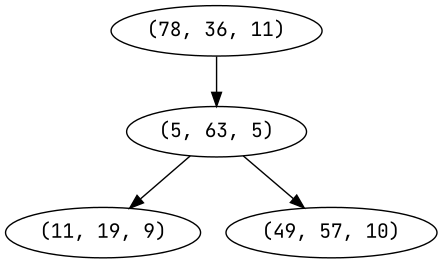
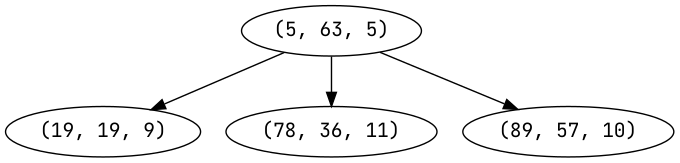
(217, 74) -> (331, 74)
(103, 233) -> (103, 132)
(331, 233) -> (568, 132)
